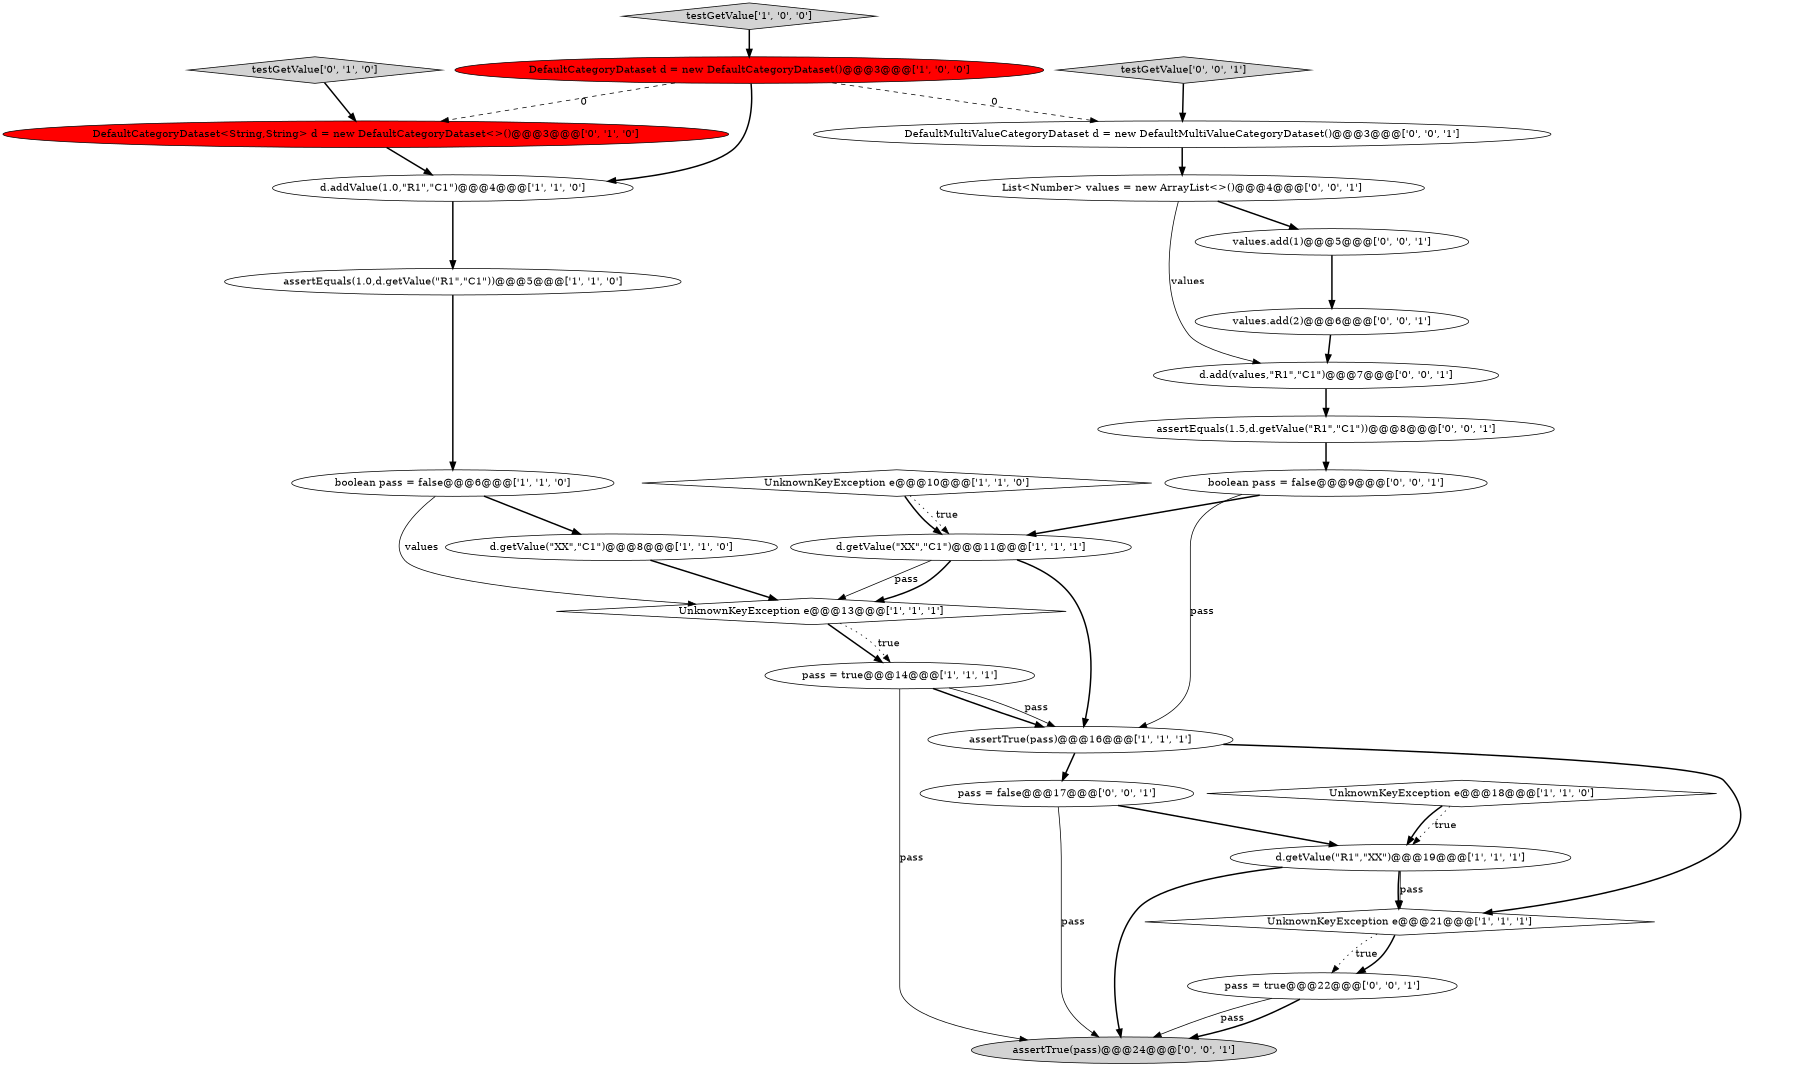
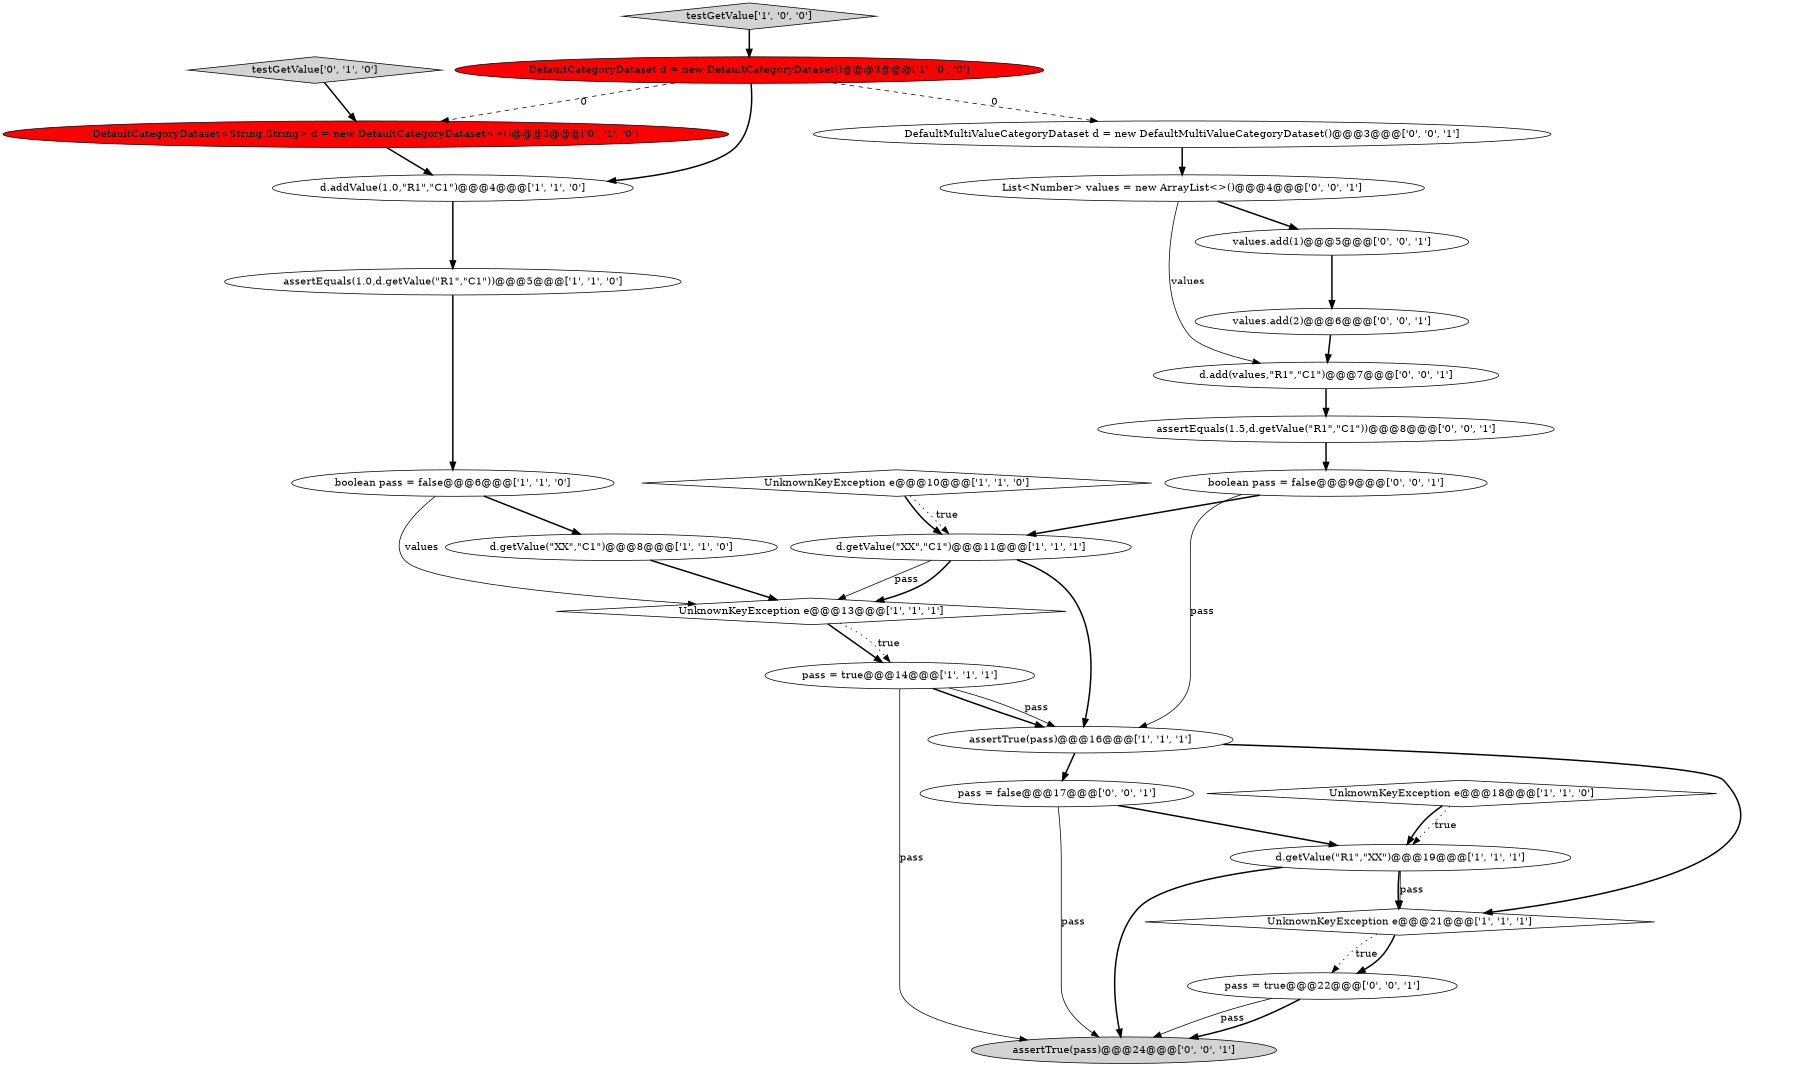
(1184, 70) -> none
